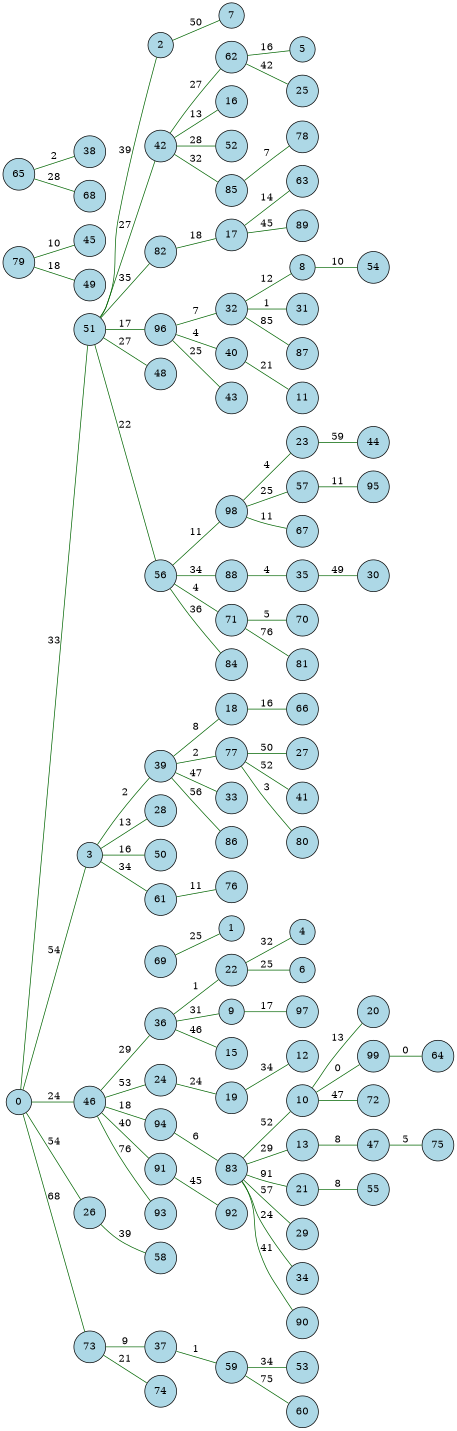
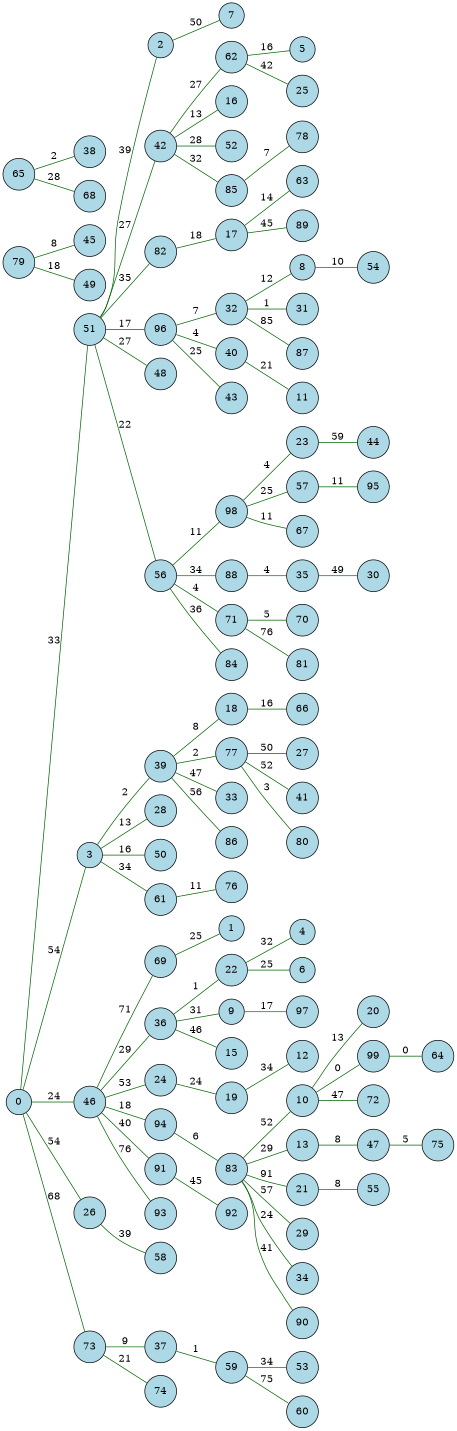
(54, 244) -> (54, 244)
none -> (124, 1031)
